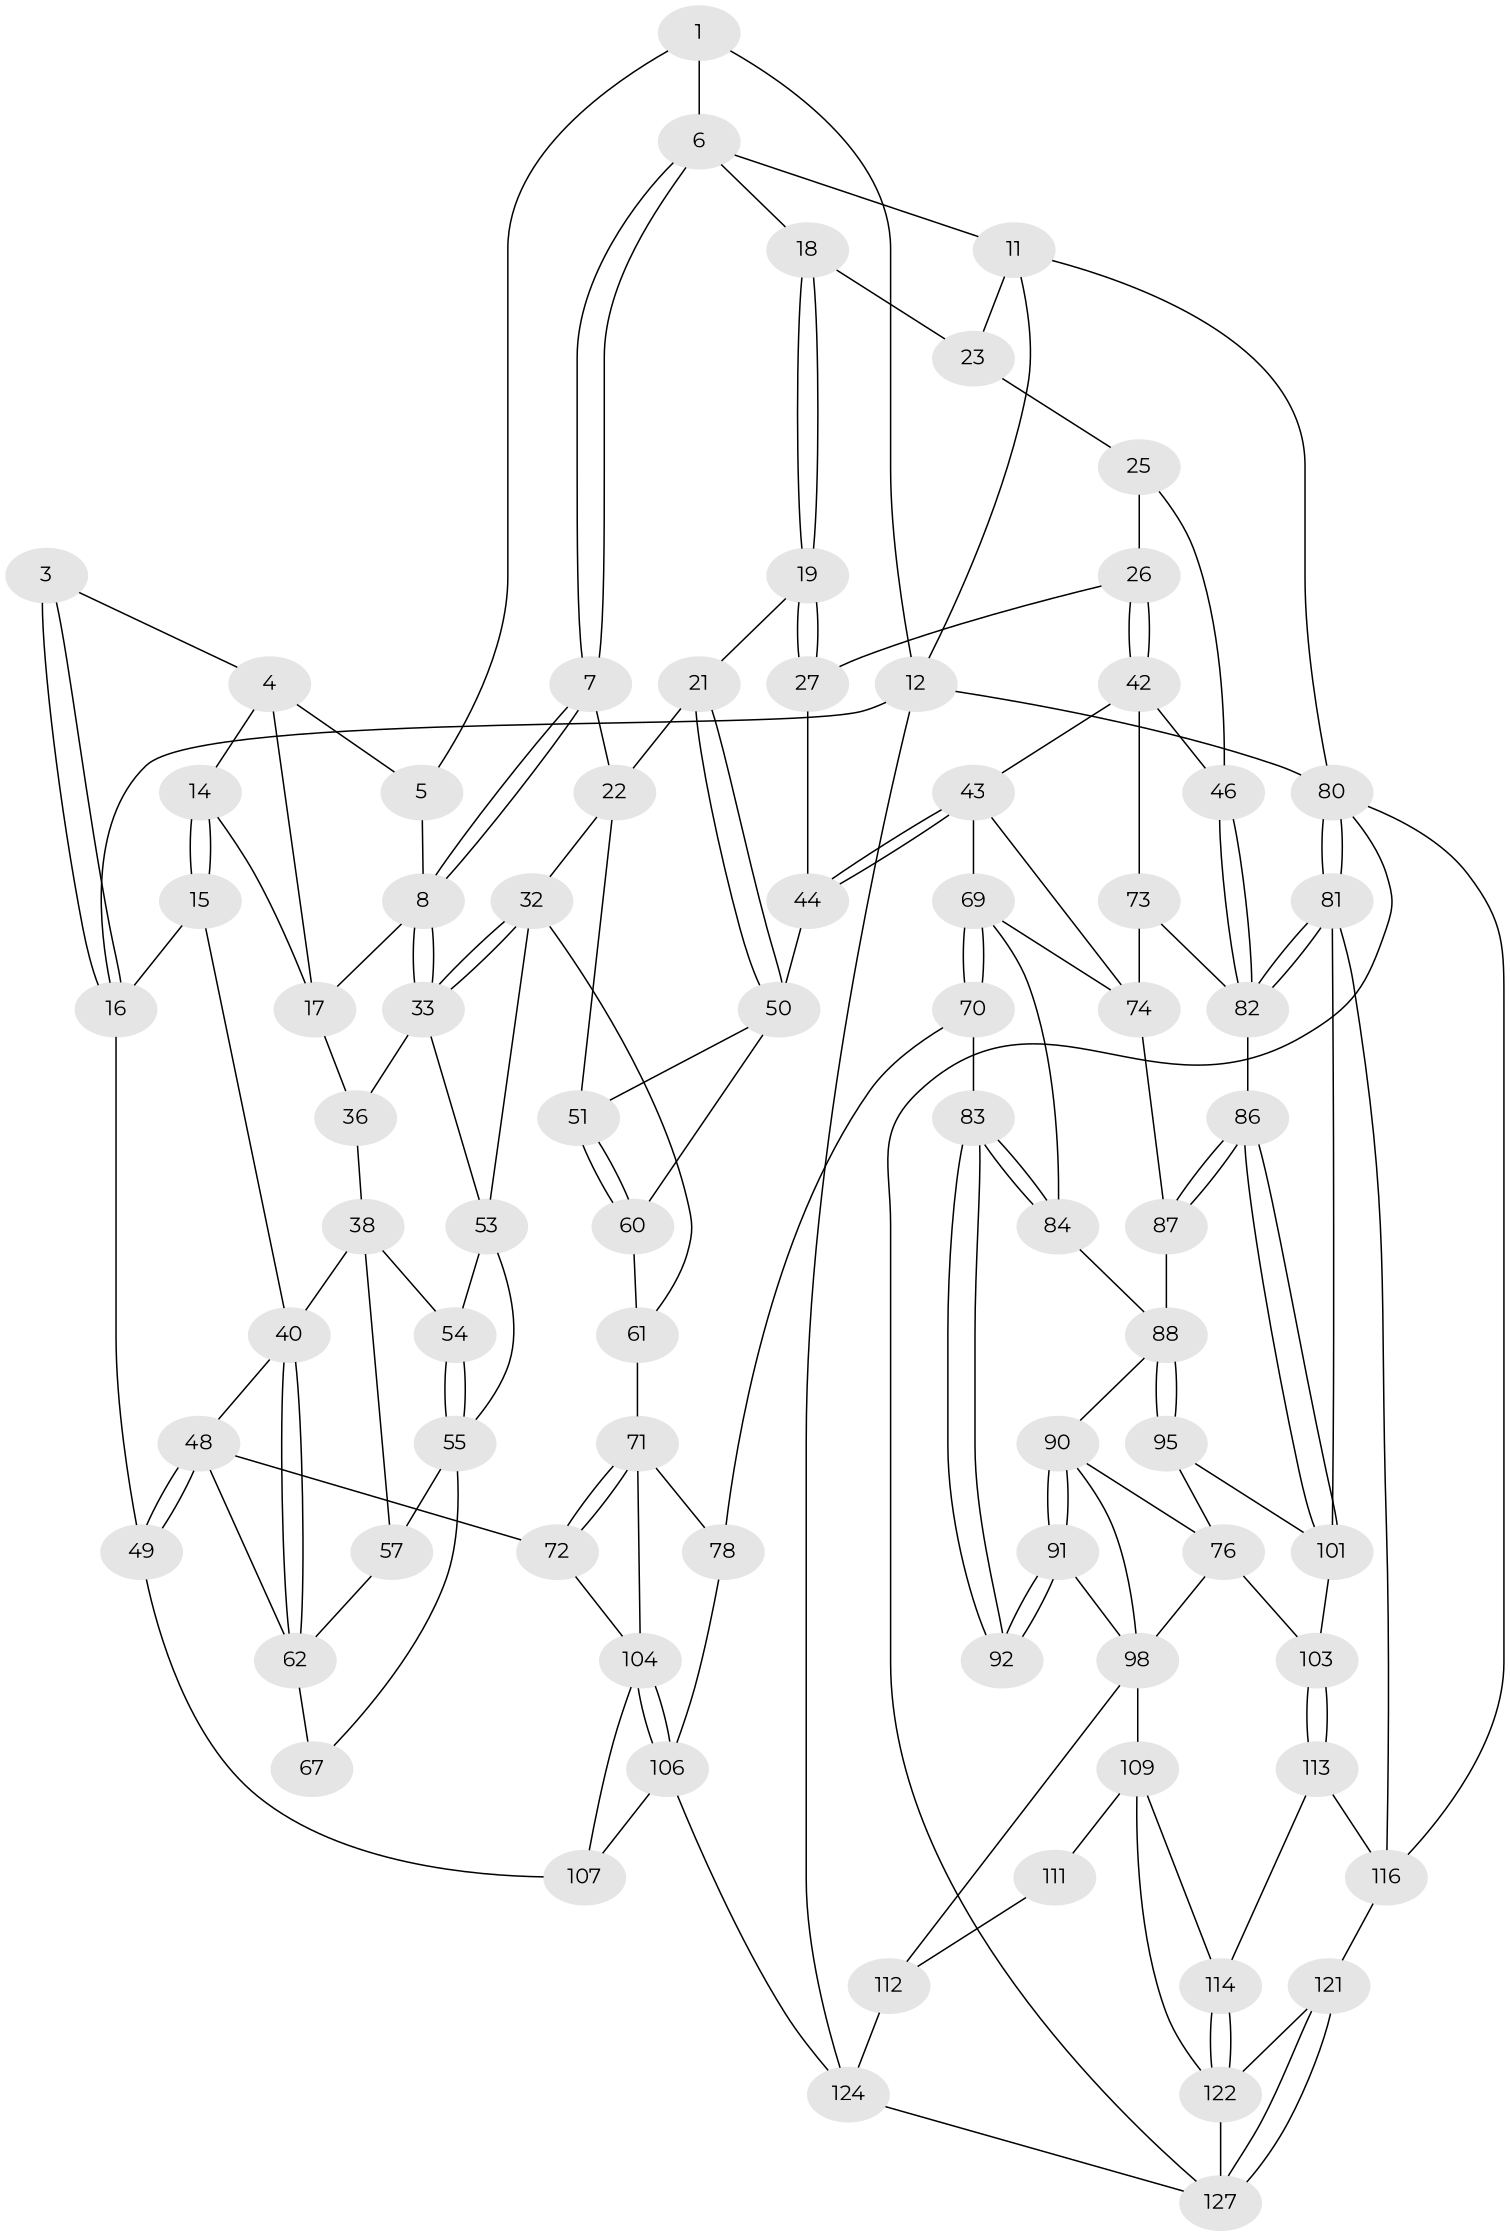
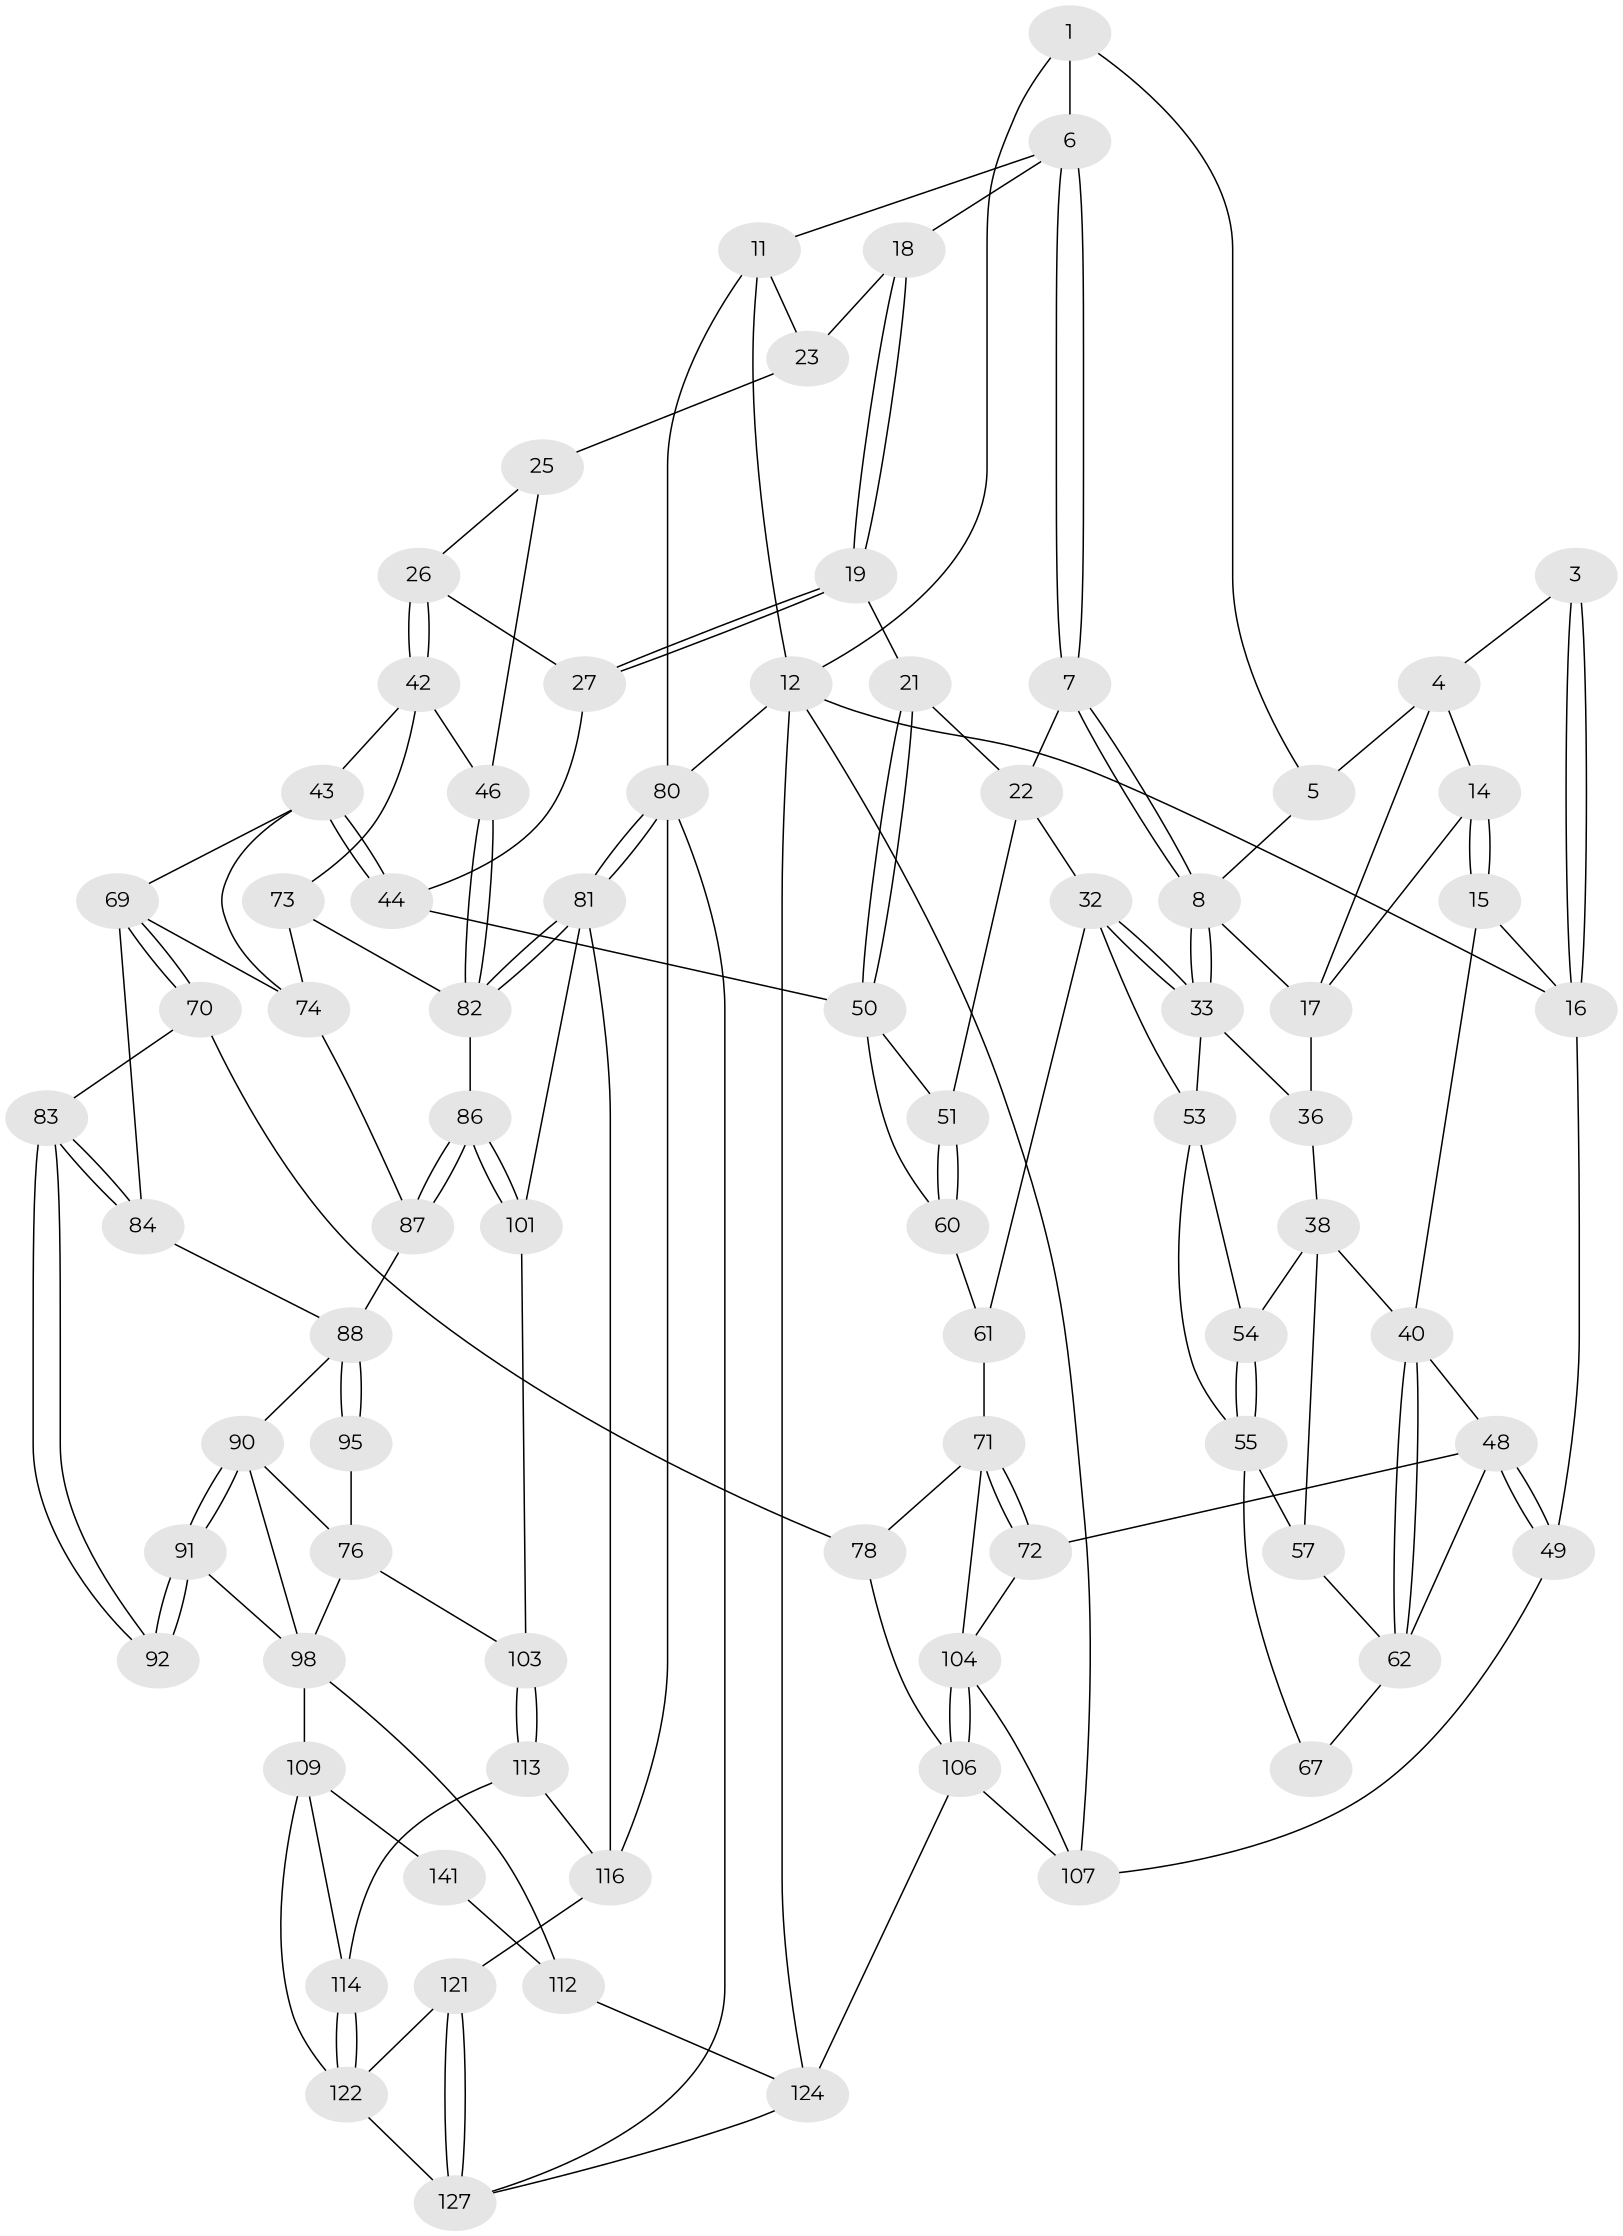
none -> (1051, 1254)
(1249, 1498) -> none
(1055, 1878) -> (445, 1878)
